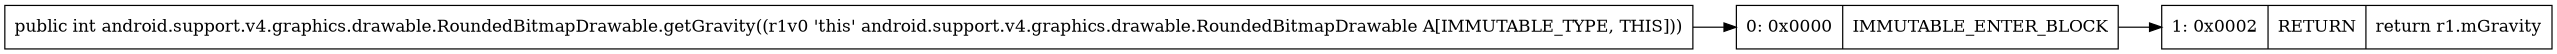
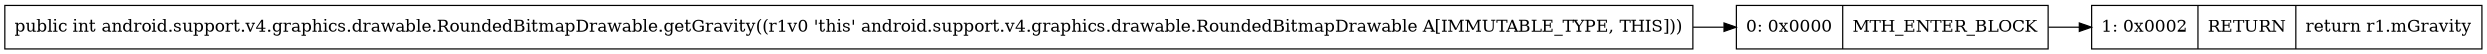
(1980, 27) -> (1945, 27)
